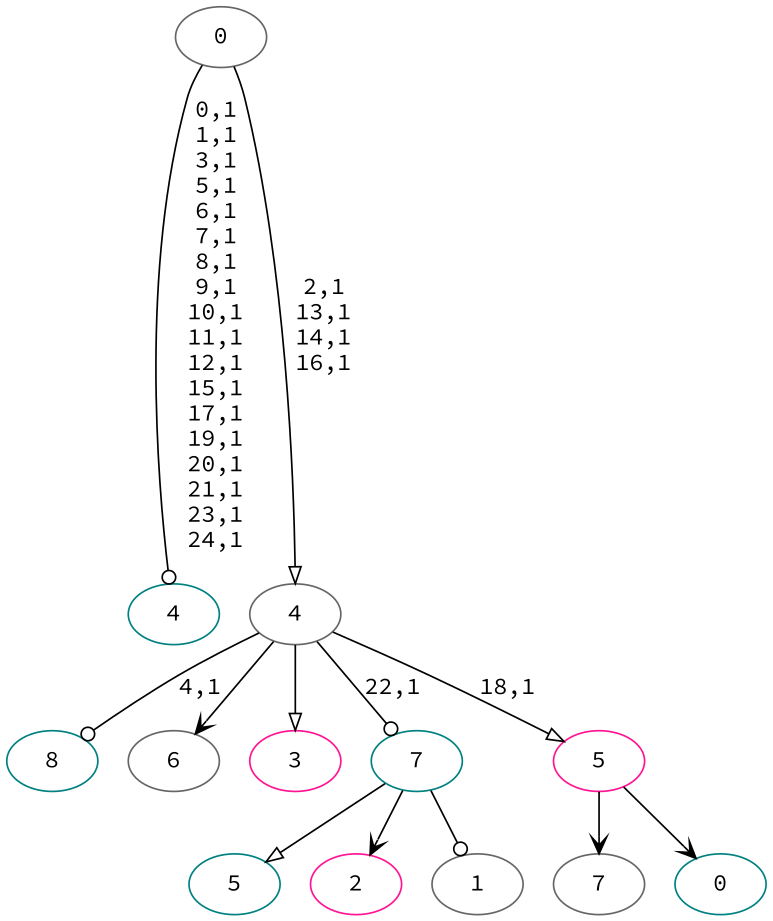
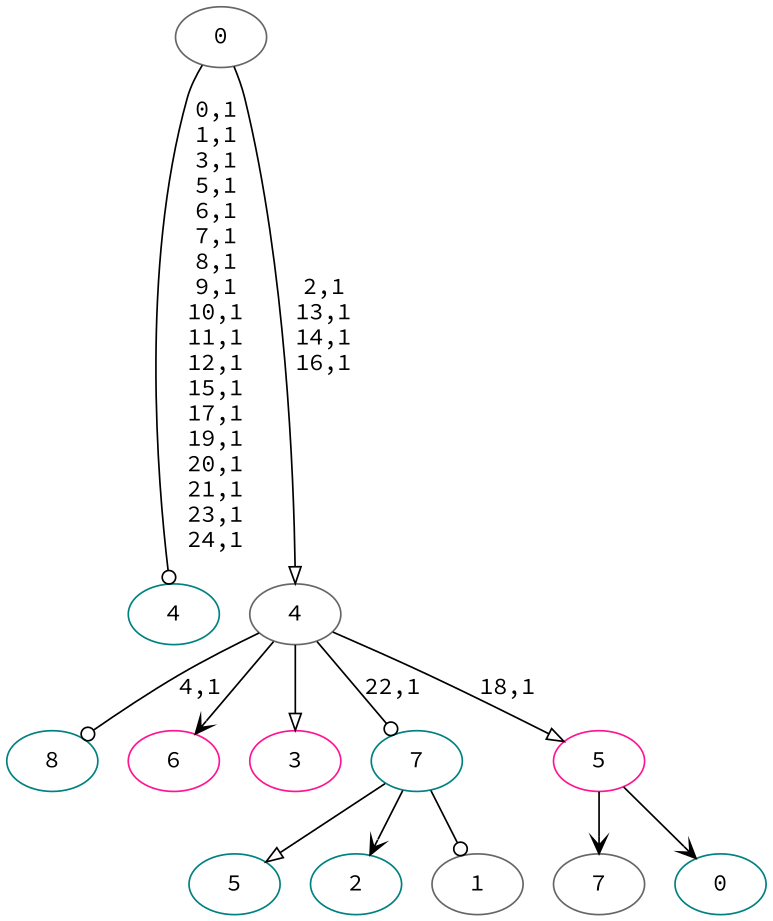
(174, 761) -> (174, 761)
(356, 884) -> (356, 884)
